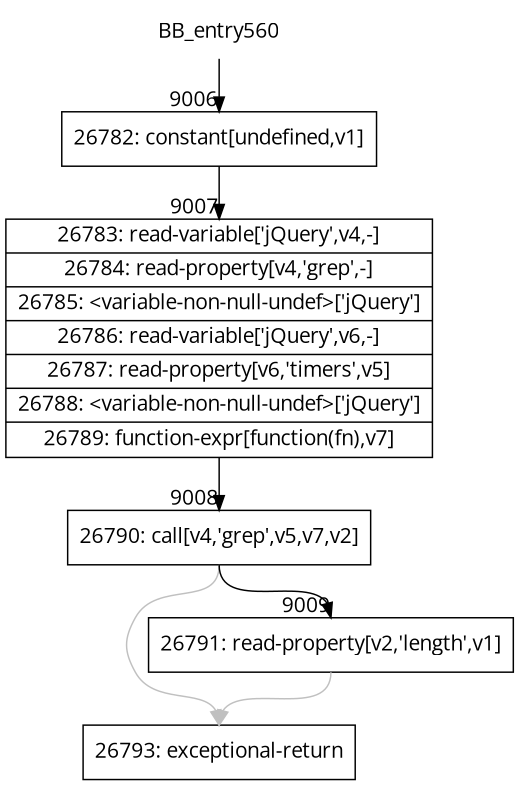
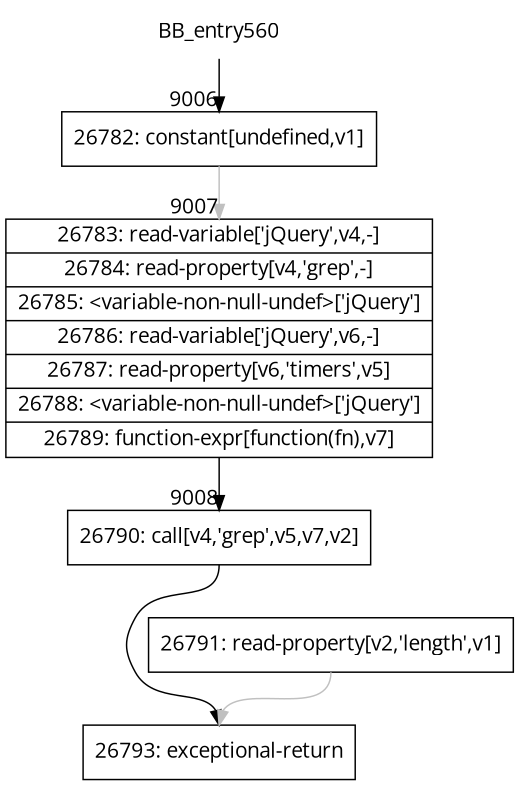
(219, 185) -> (219, 185)
(268, 591) -> none
(127, 638) -> (127, 638)
